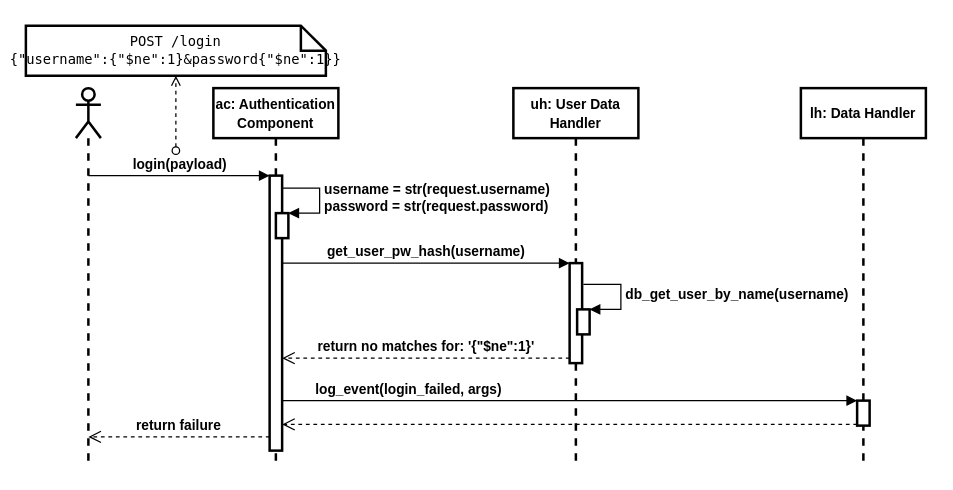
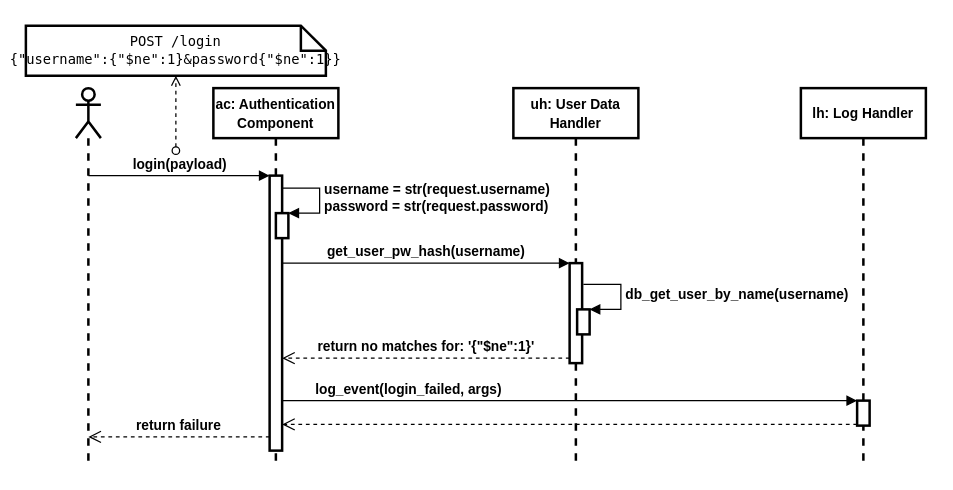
(863, 113) -> (863, 113)
